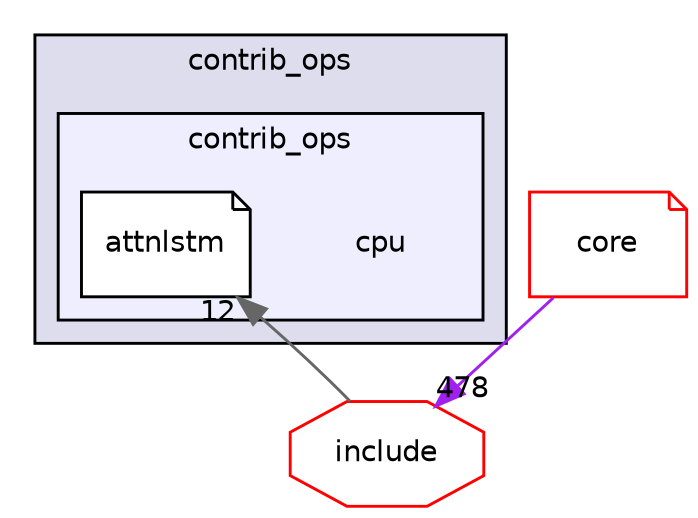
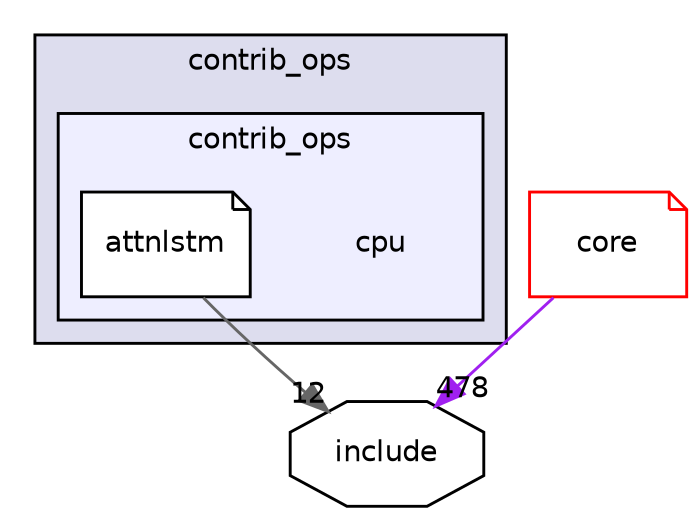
(310, 363) -> (272, 363)
(387, 454) -> (387, 454)
